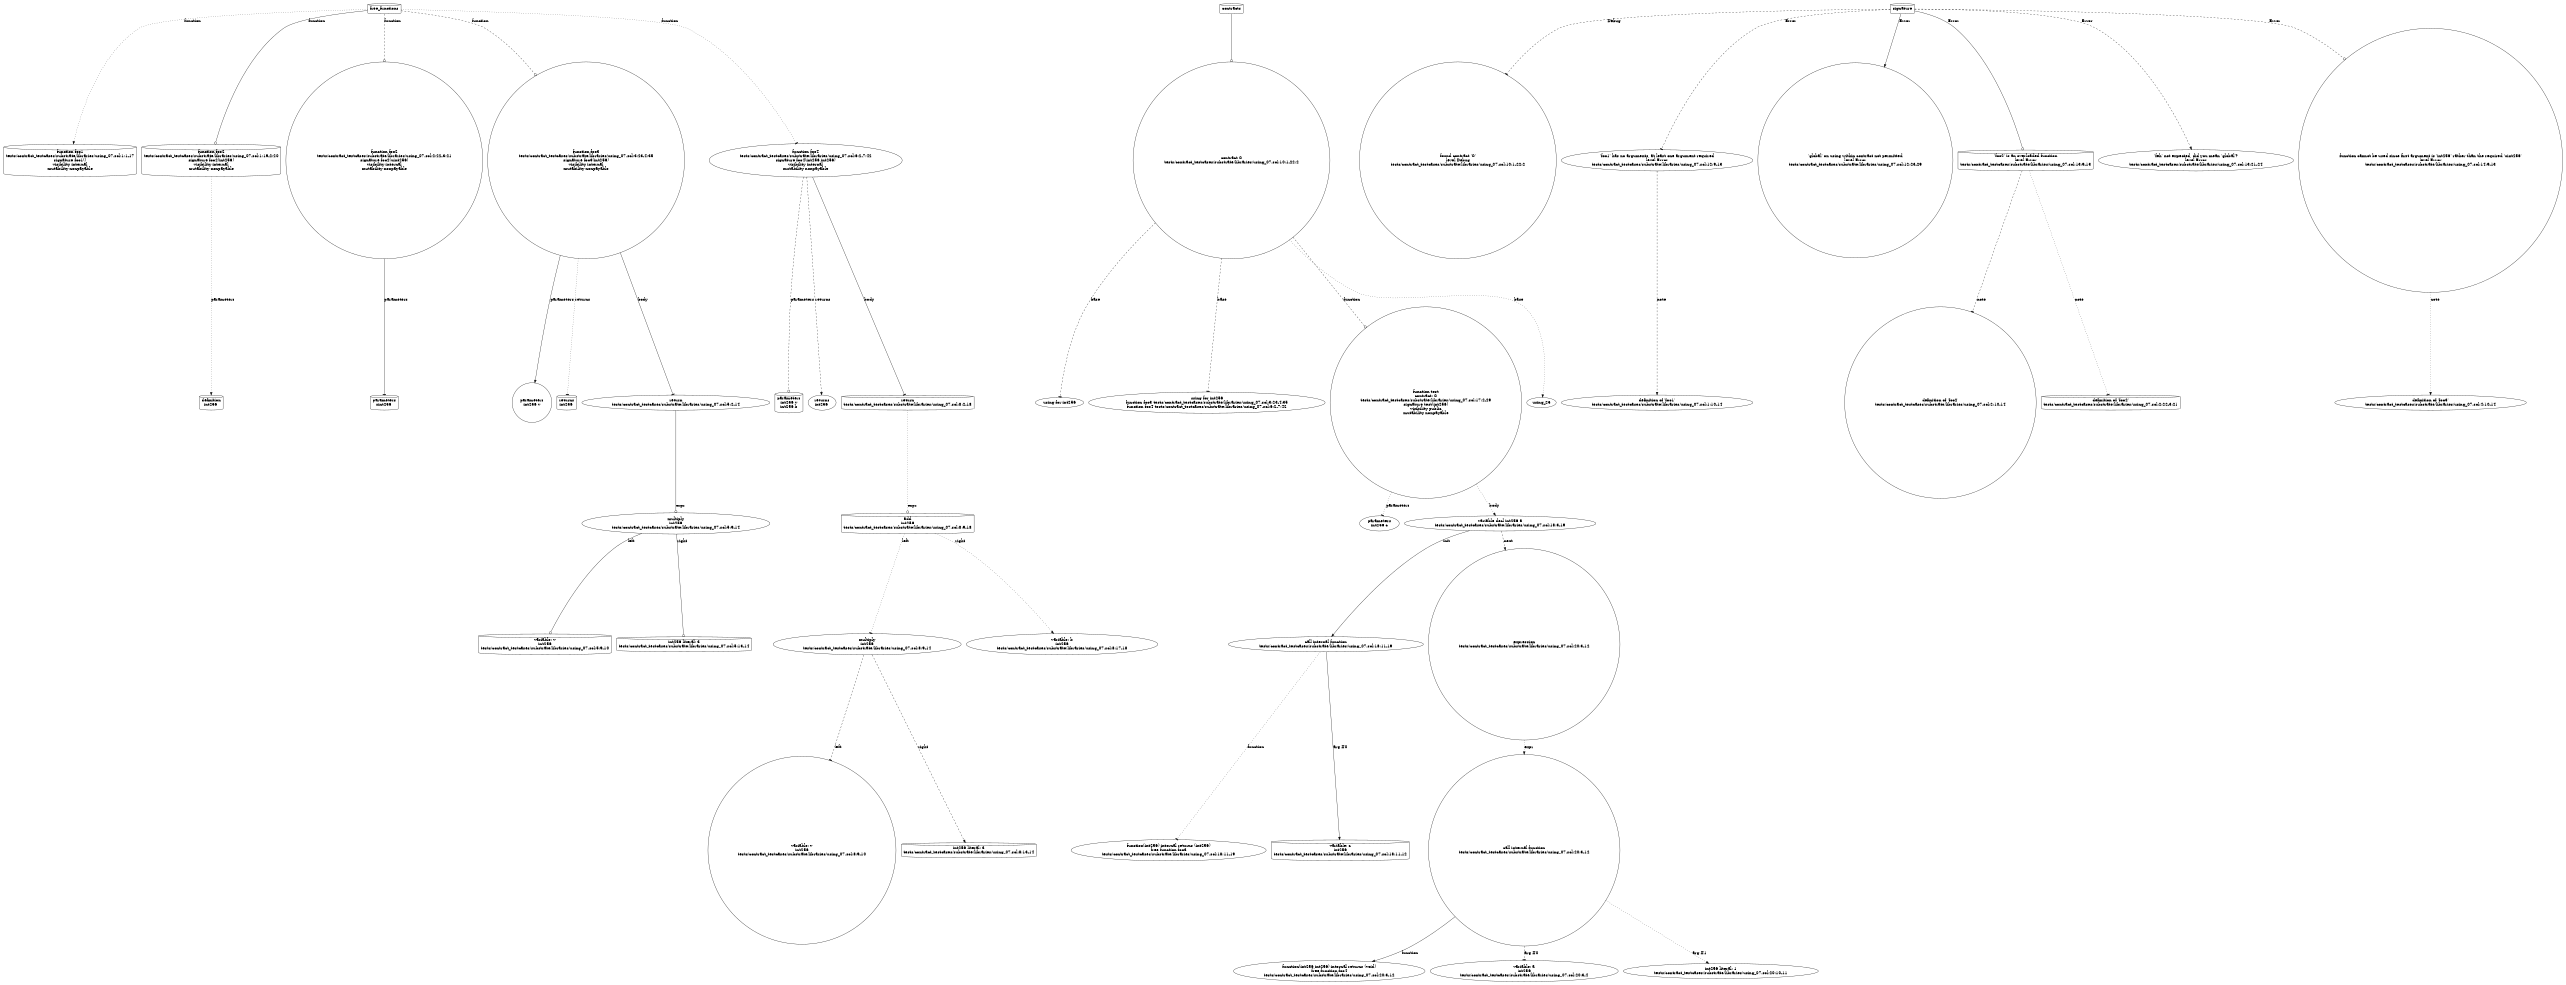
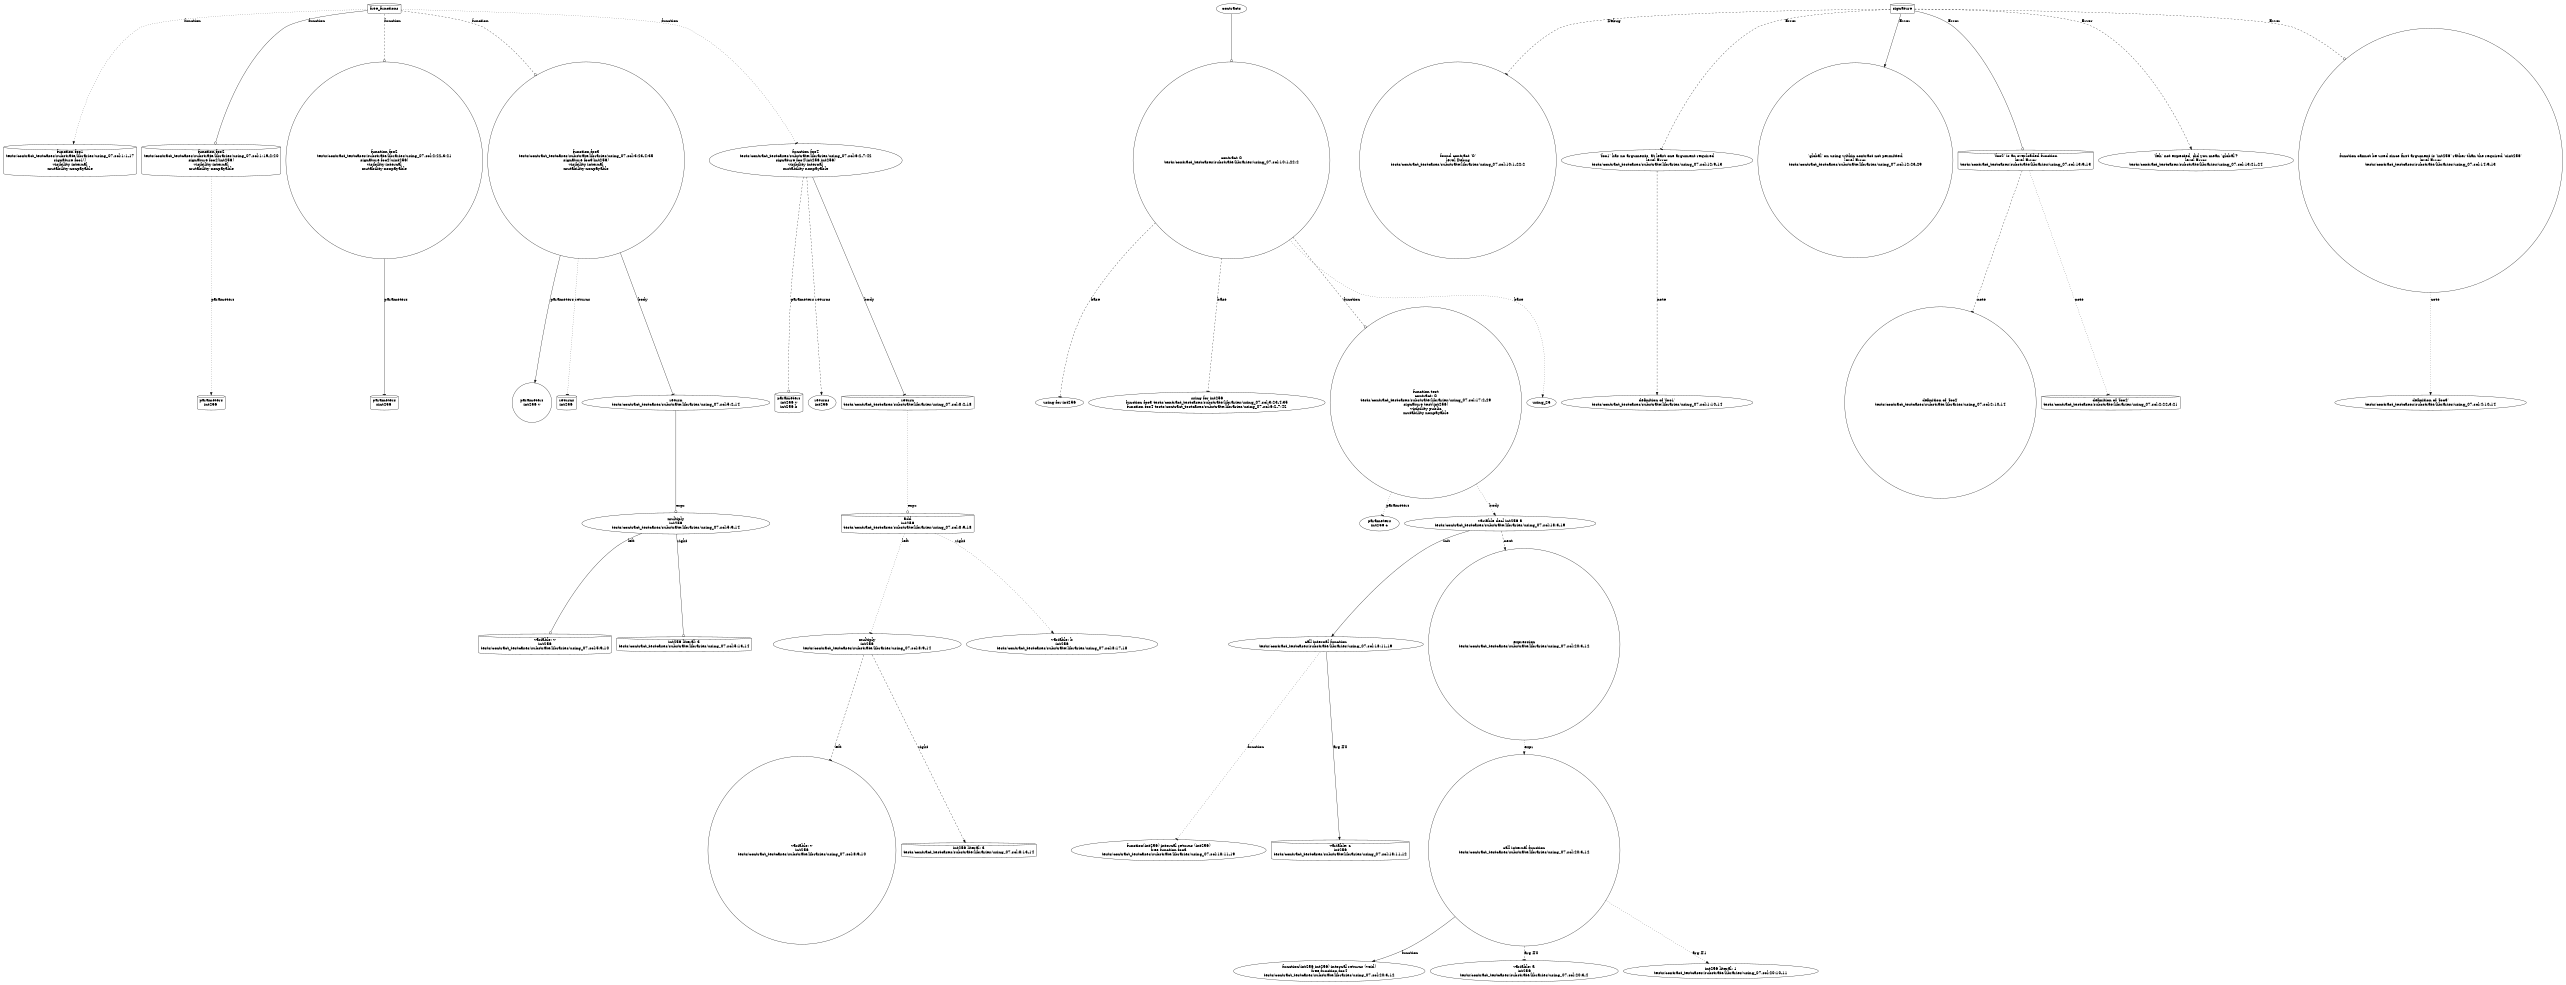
(1232, 9) -> (1232, 9)
(211, 403) -> (211, 403)
